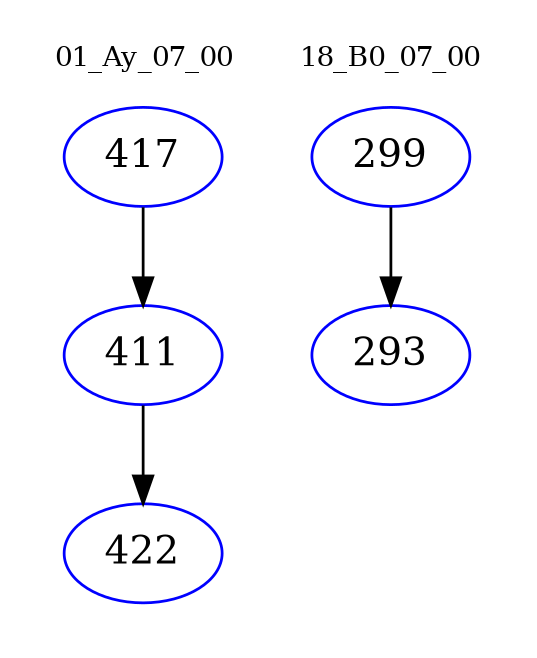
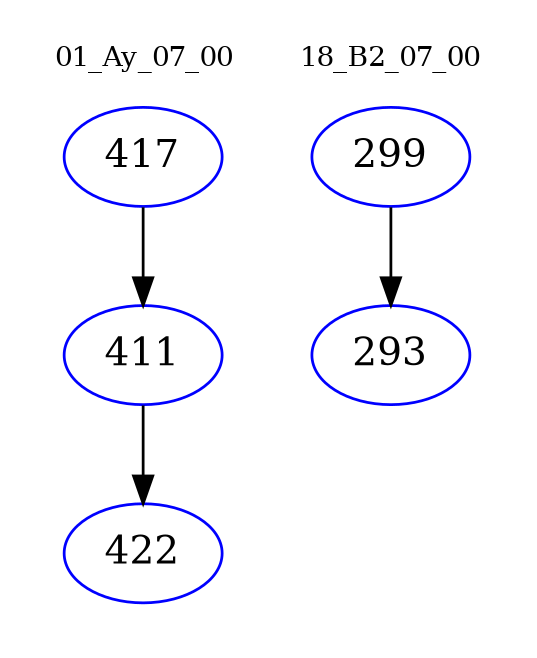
(391, 59) -> (391, 59)
